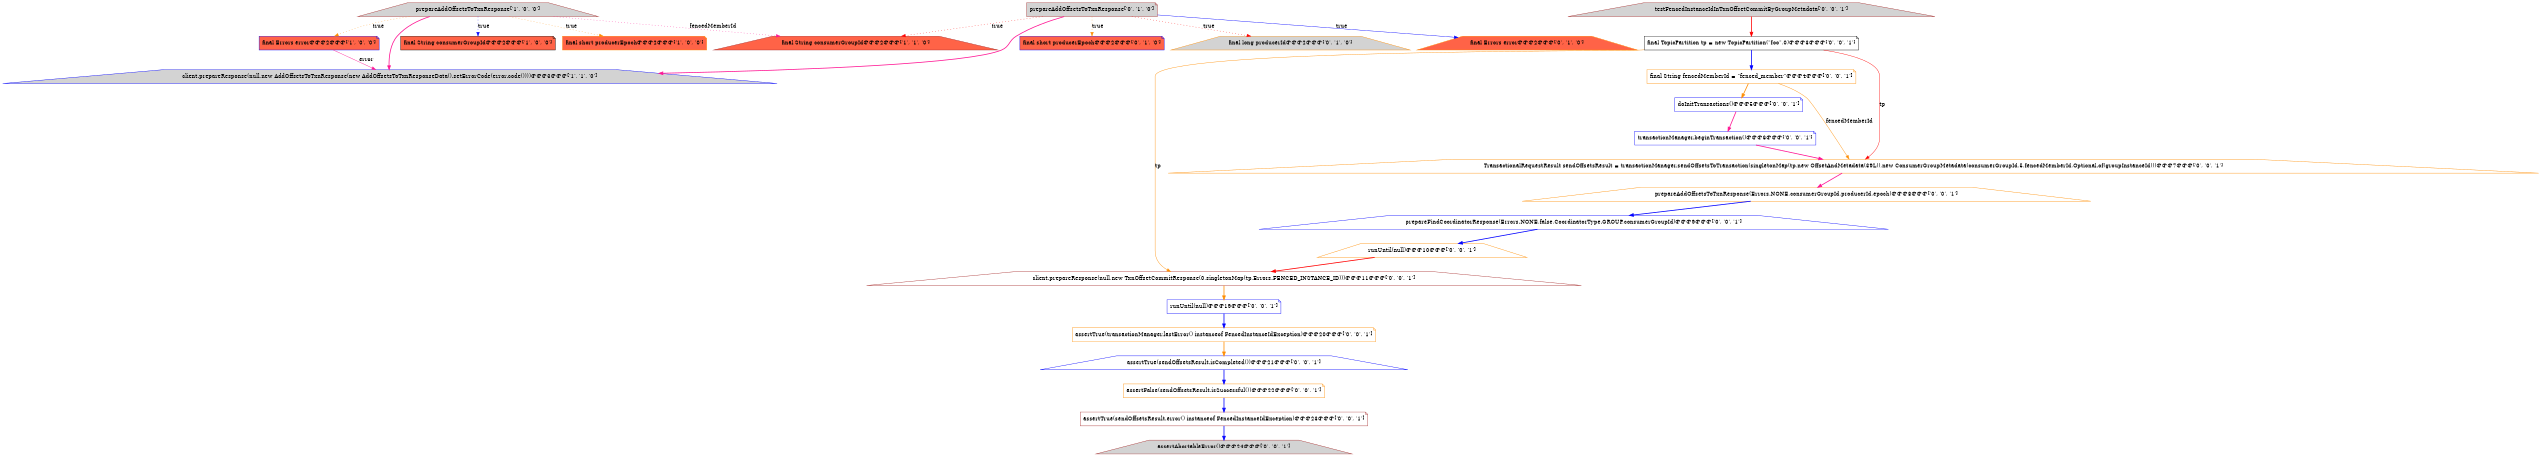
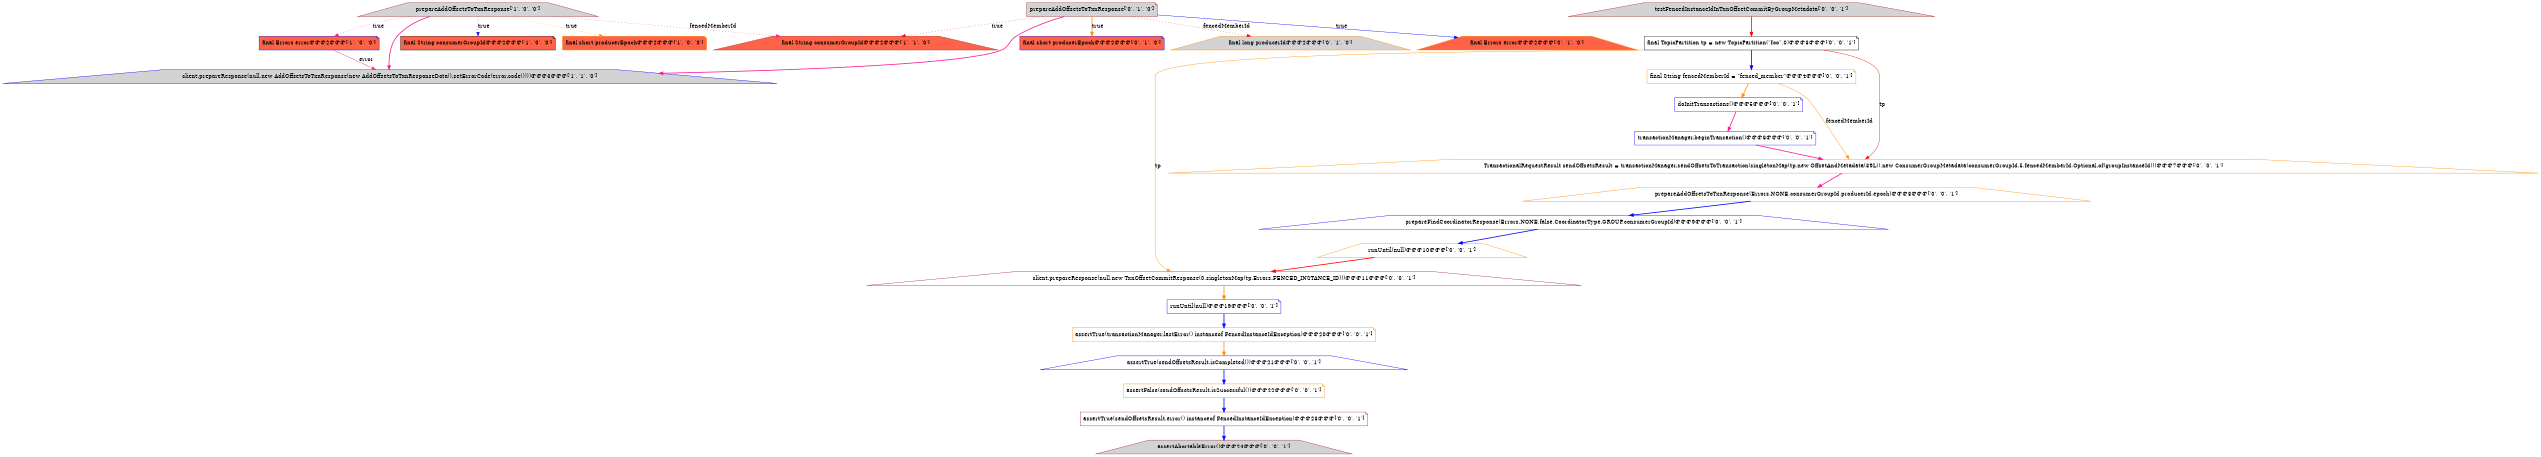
(373, 23) -> (373, 23)
(1092, 24) -> (1092, 24)
(1209, 26) -> (1227, 26)
